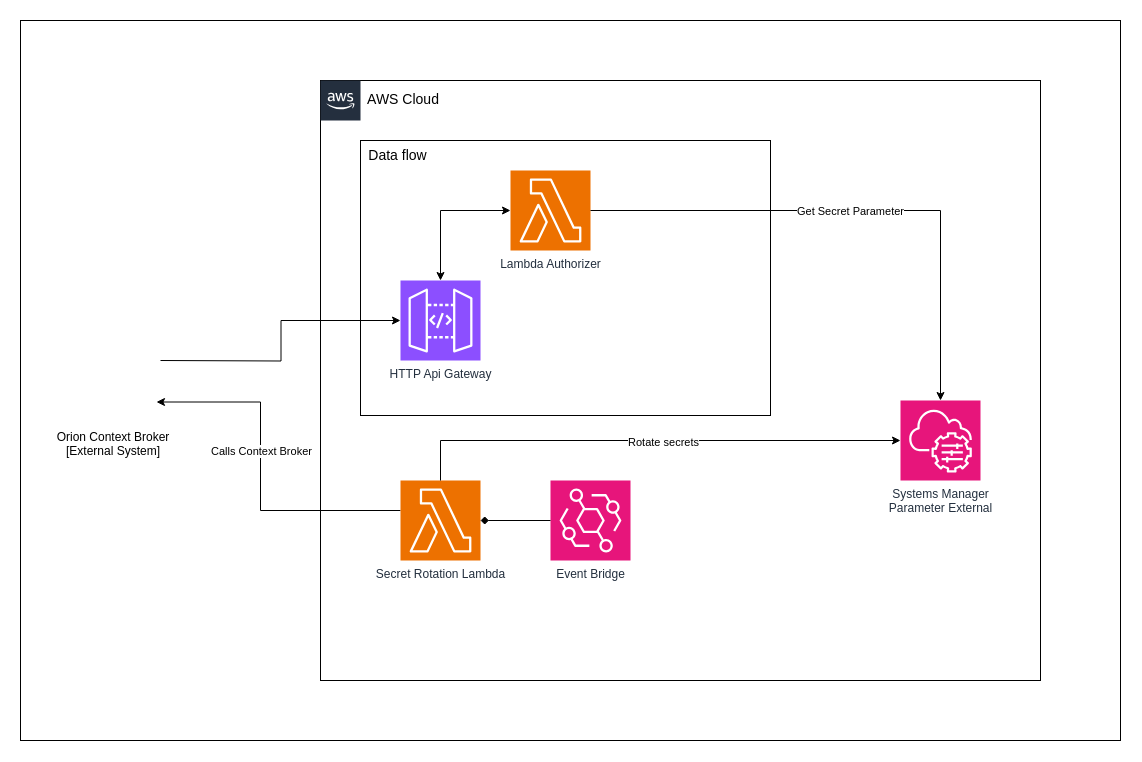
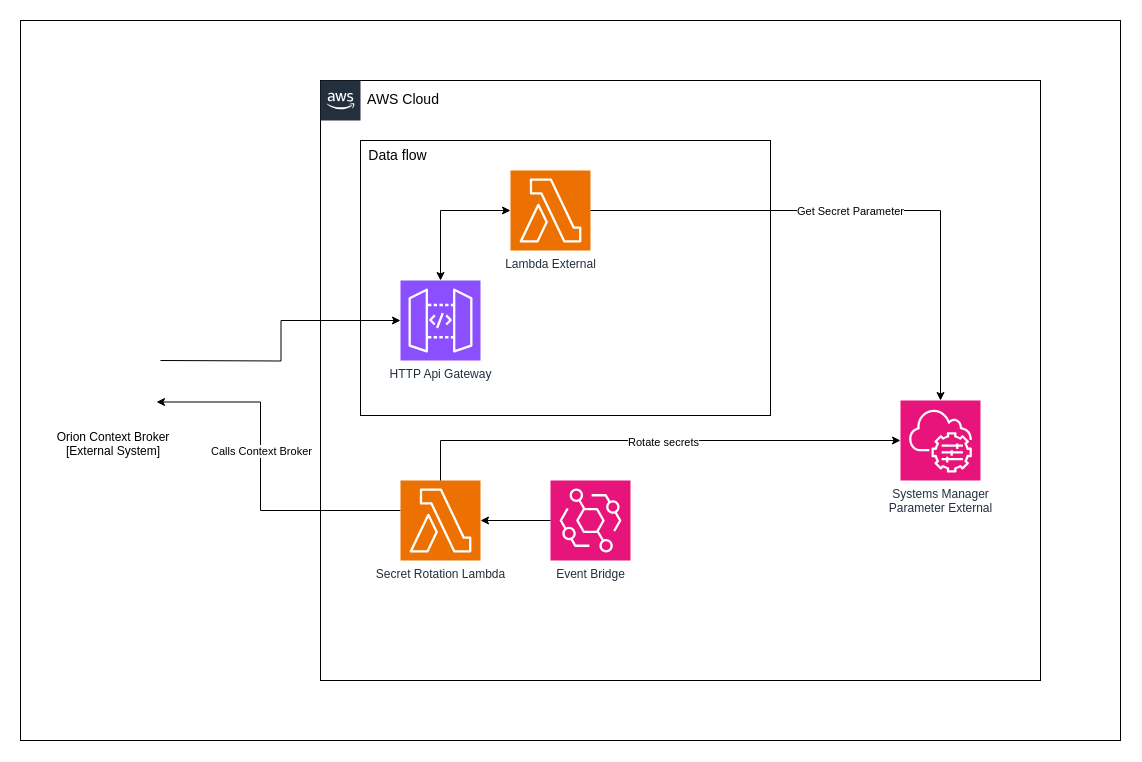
(551, 265) -> (551, 265)
(489, 521) -> (488, 521)
